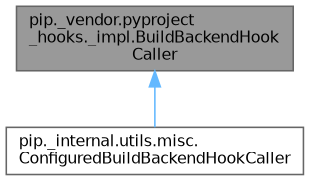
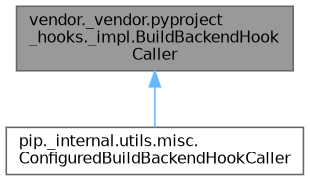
(155, 39) -> (155, 39)
